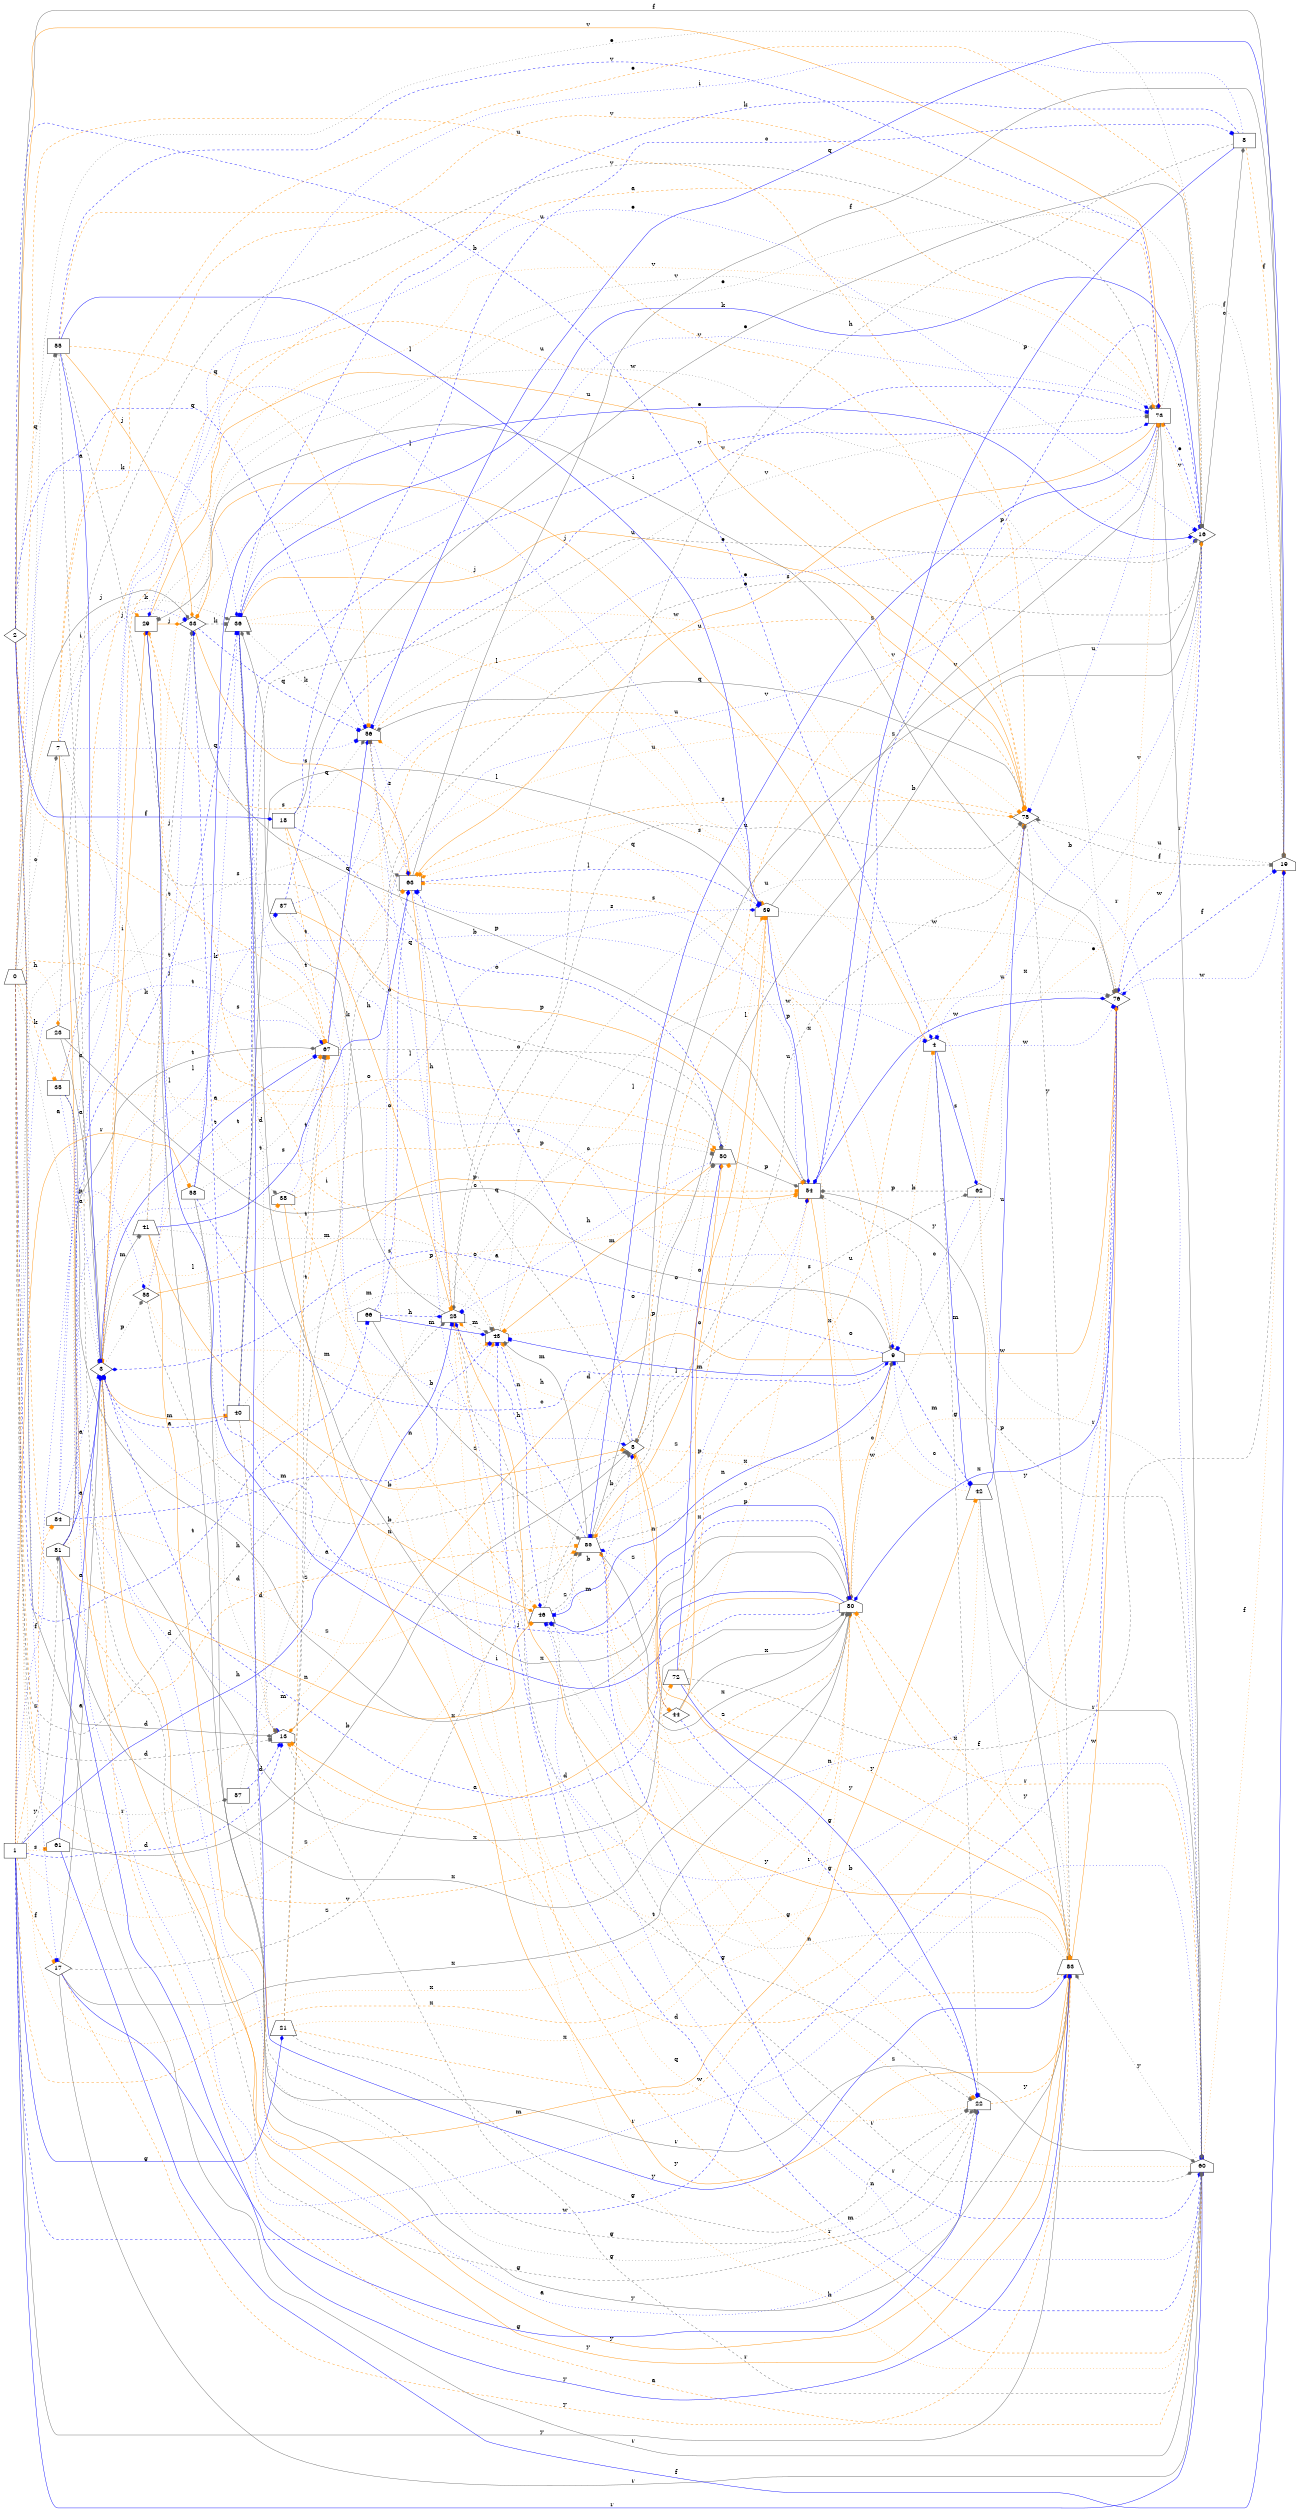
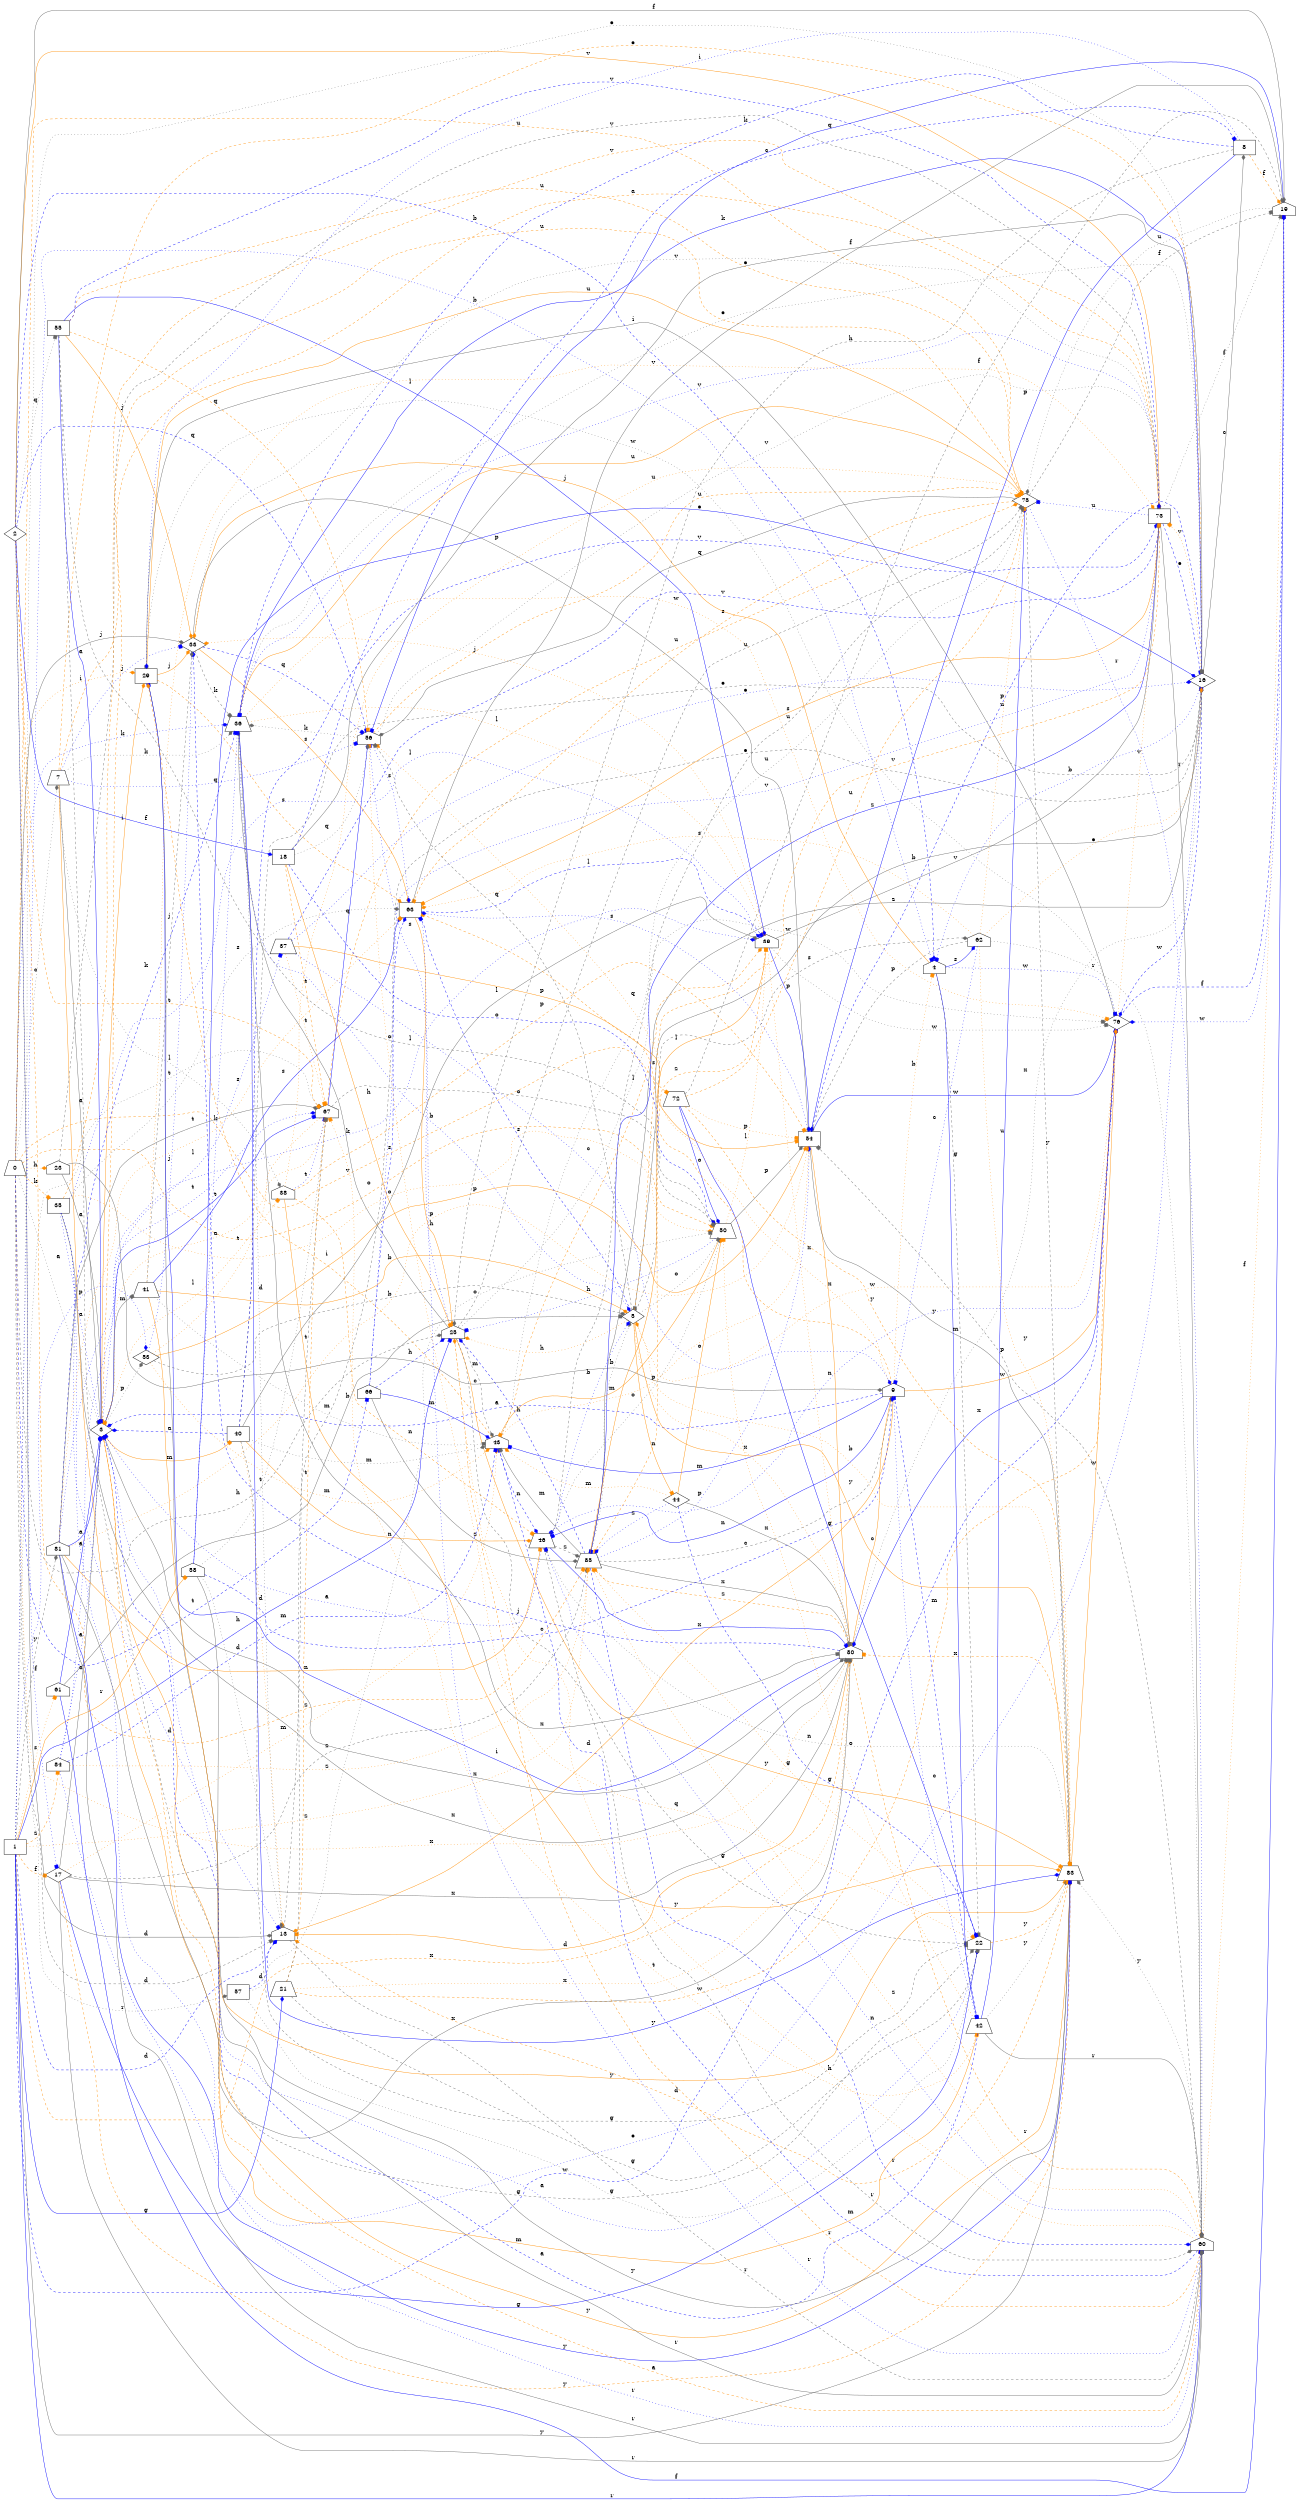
(410, 943) -> (410, 924)
(416, 1775) -> (358, 2164)
